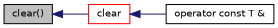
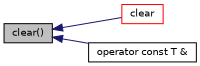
(153, 14) -> (76, 41)
